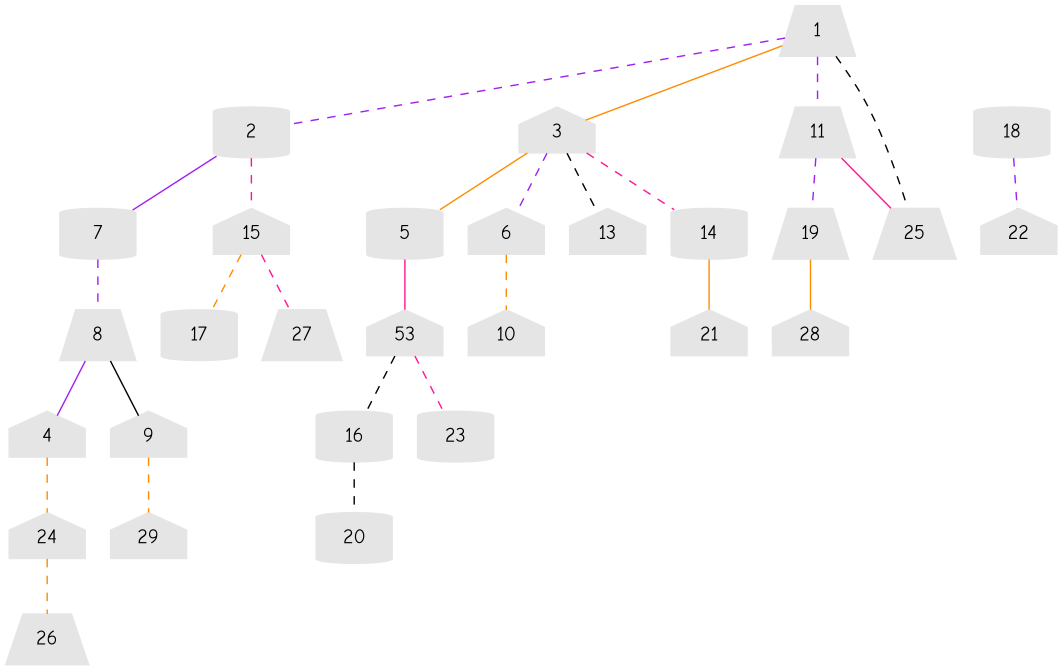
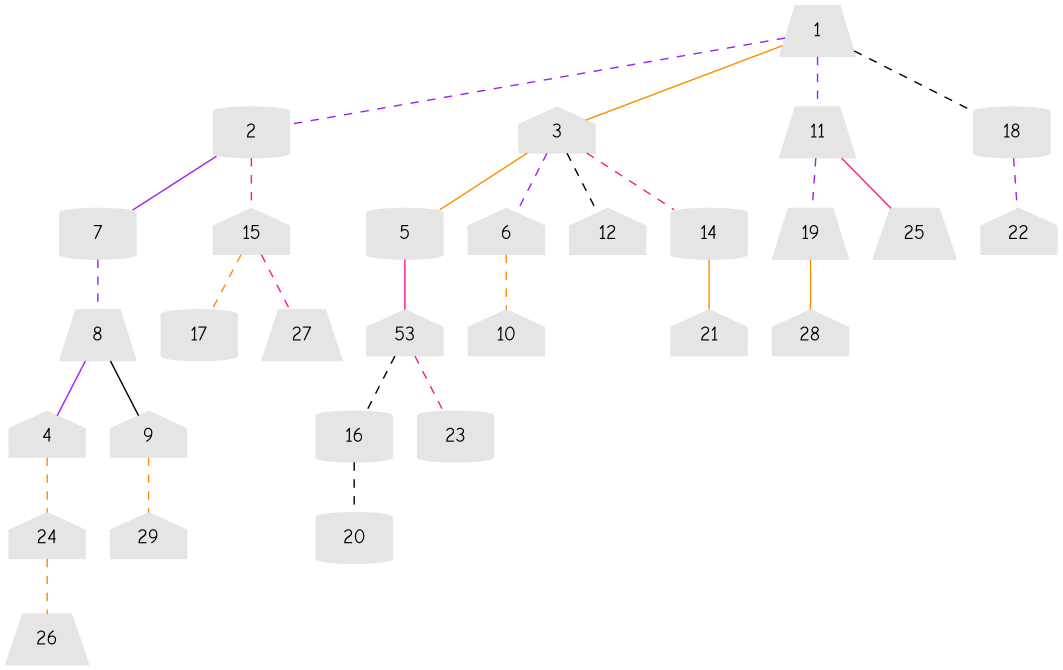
(879, 129) -> (914, 81)
(608, 234) -> (608, 234)
